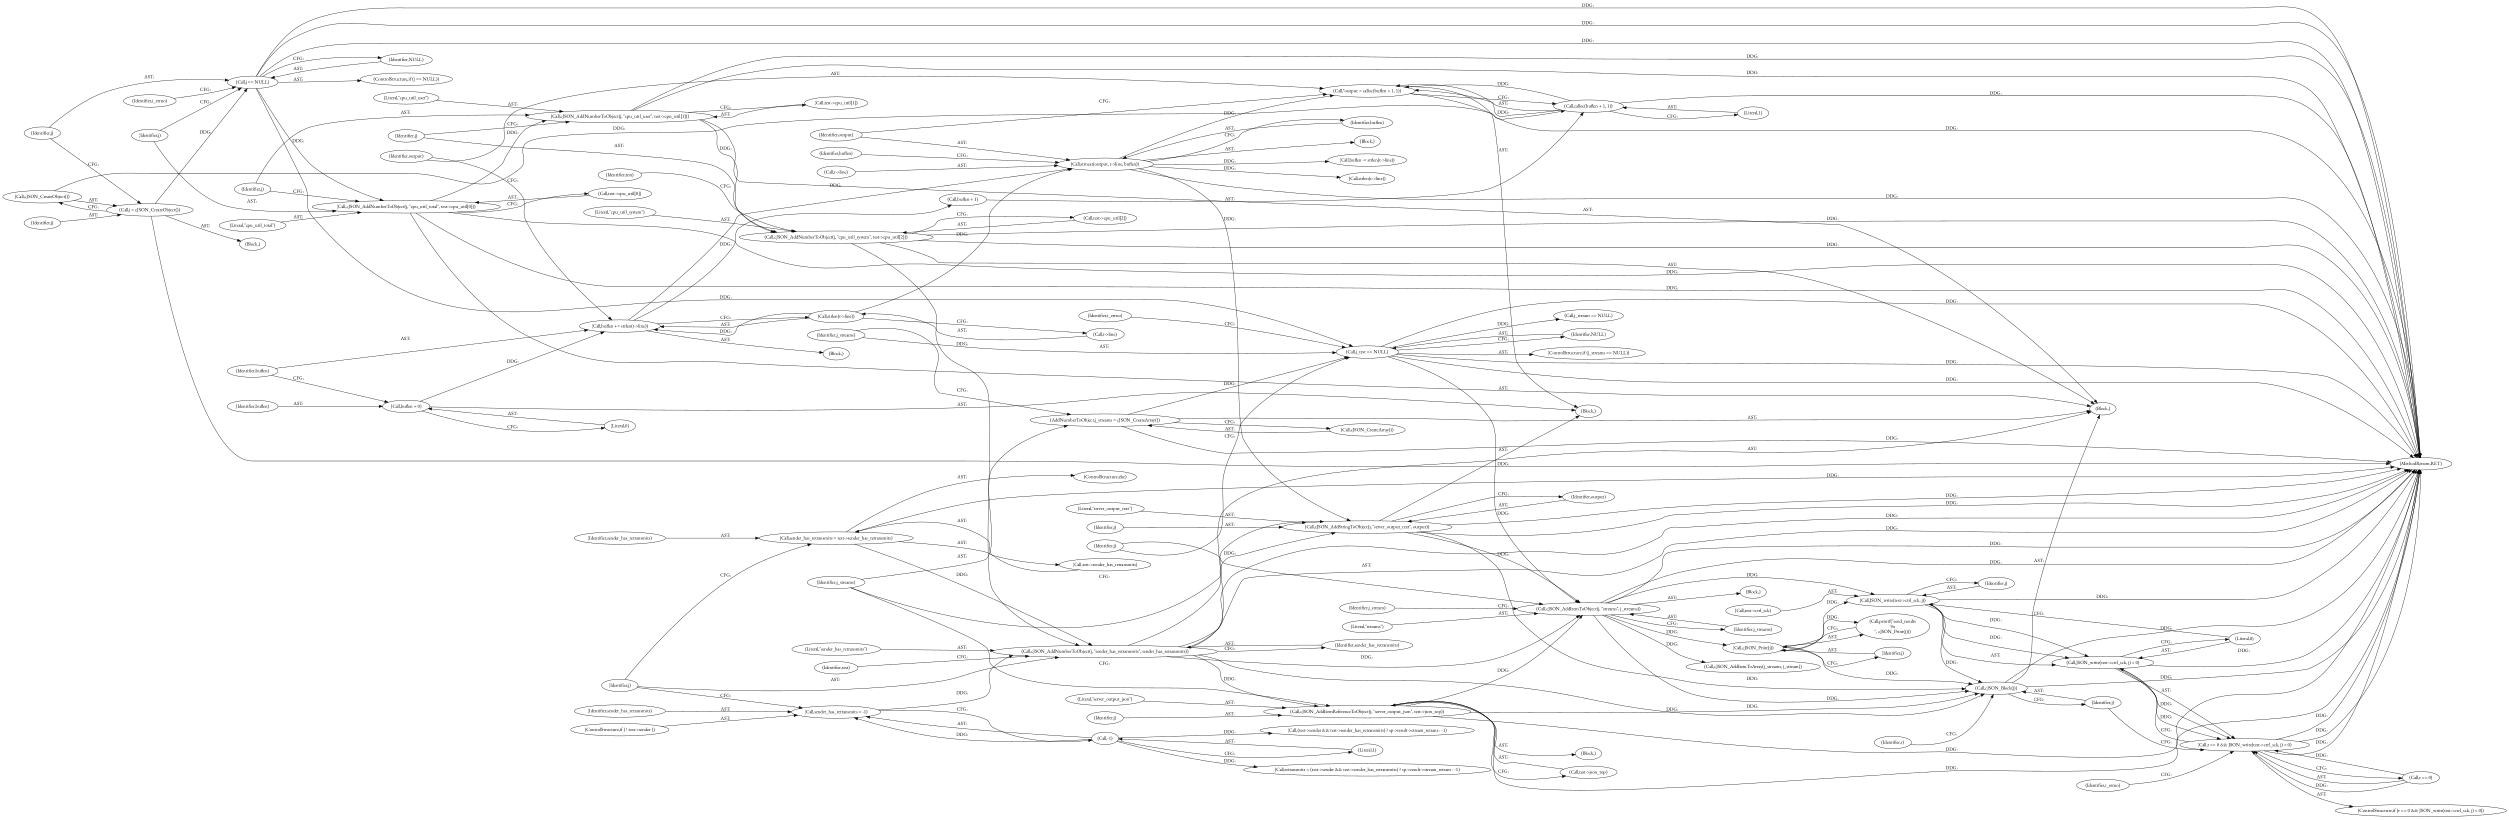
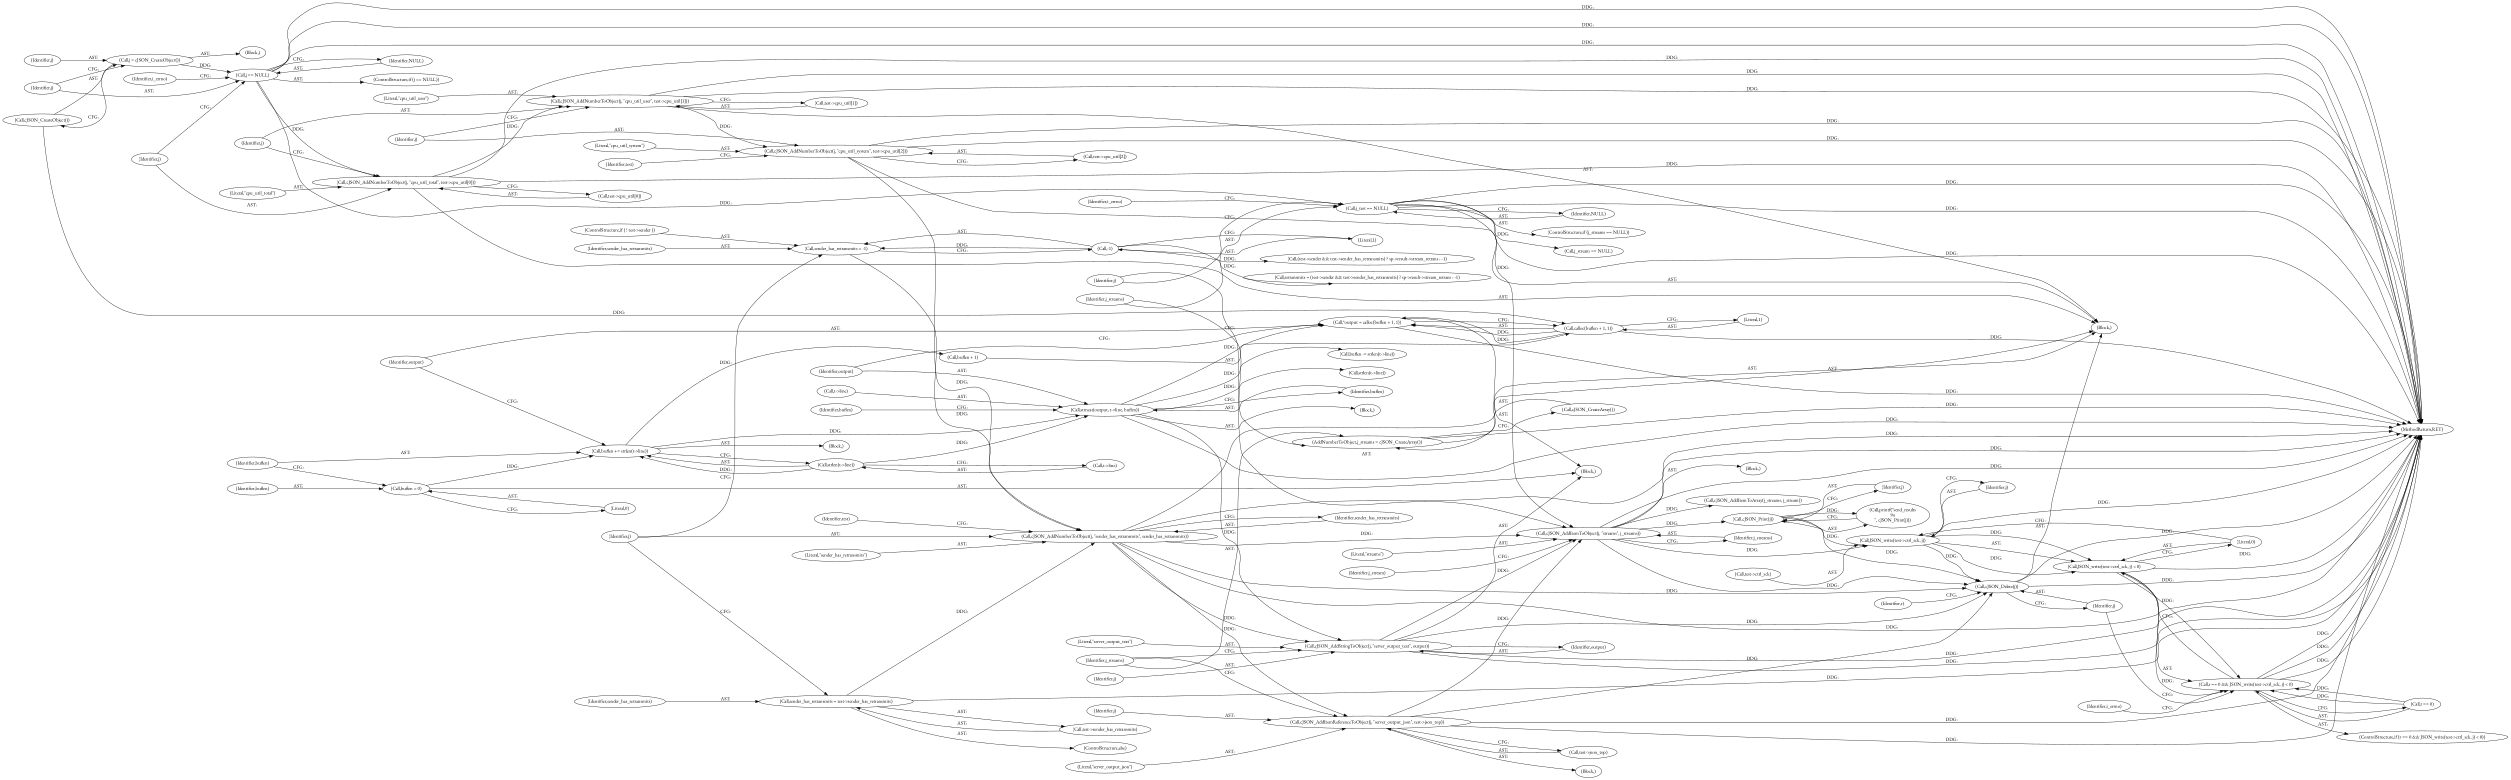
(1236, 386) -> none
(1183, 464) -> none
(1996, 688) -> (1997, 587)
